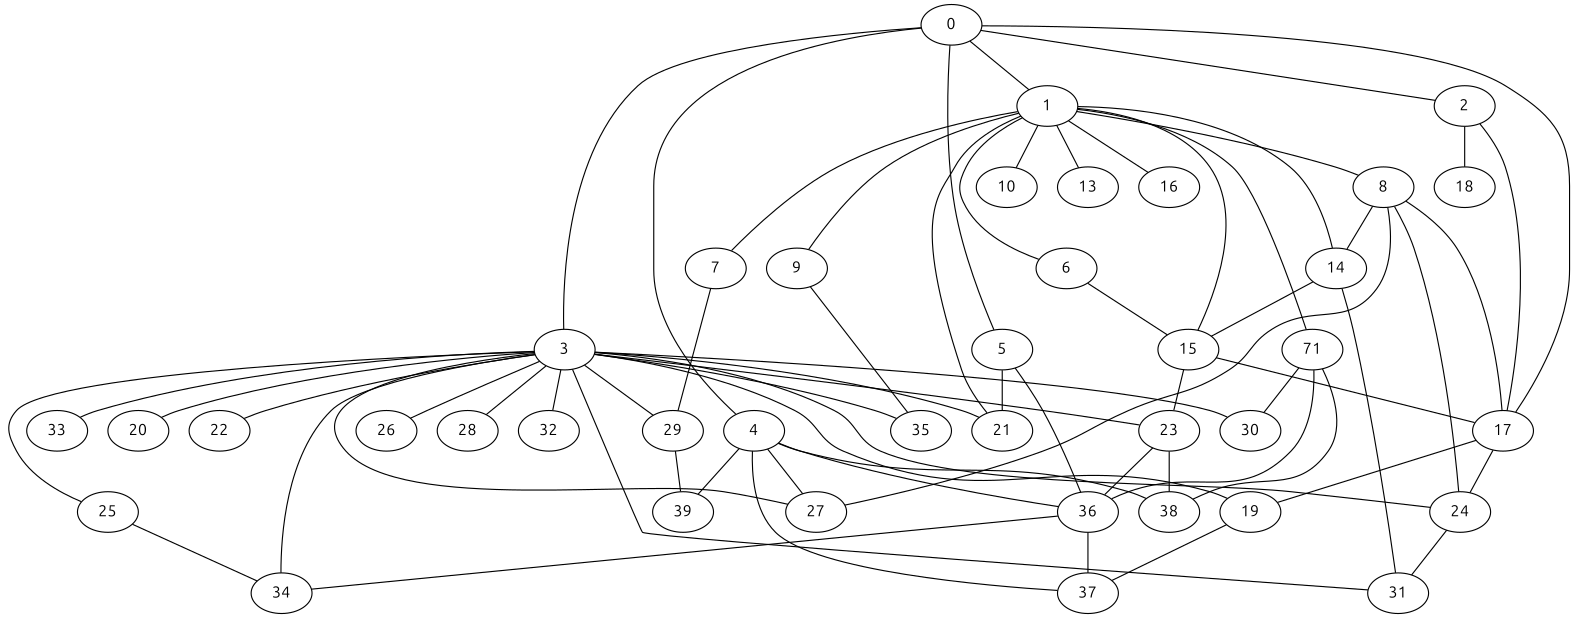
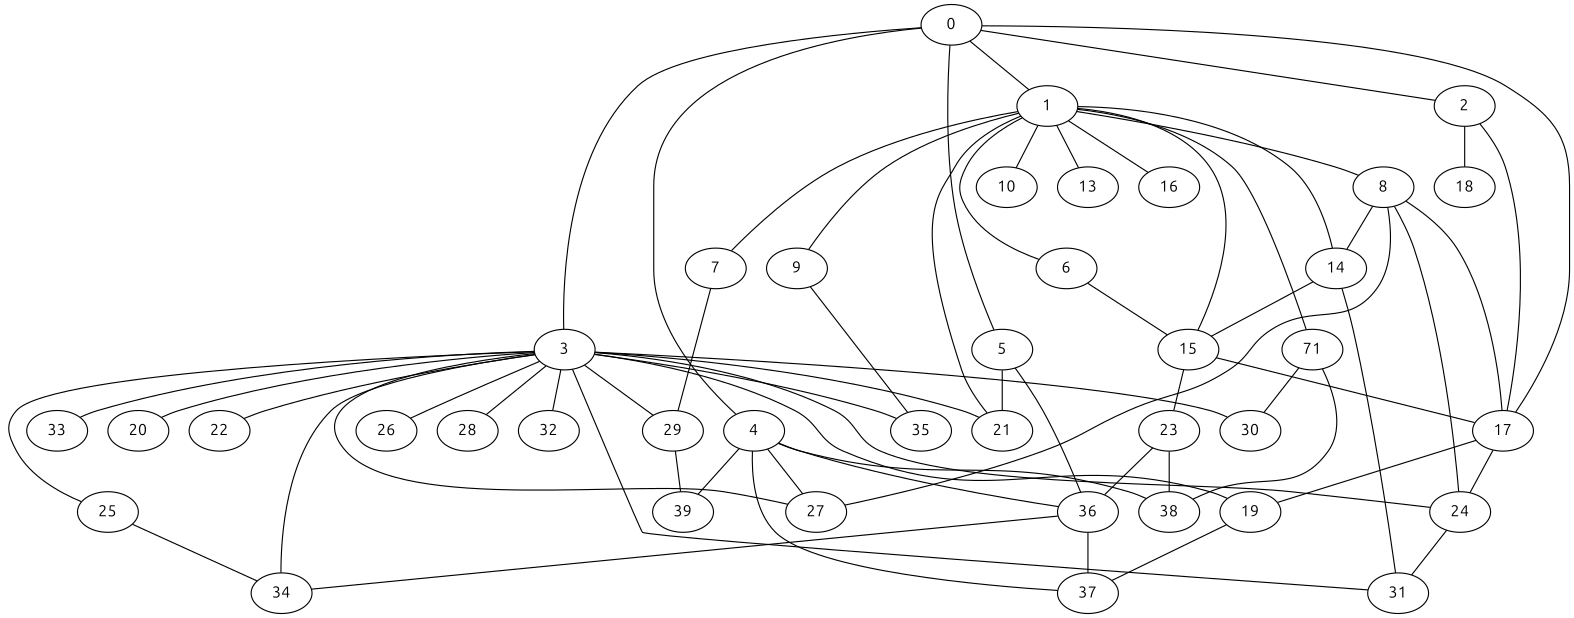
(935, 396) -> none
(1260, 473) -> none
